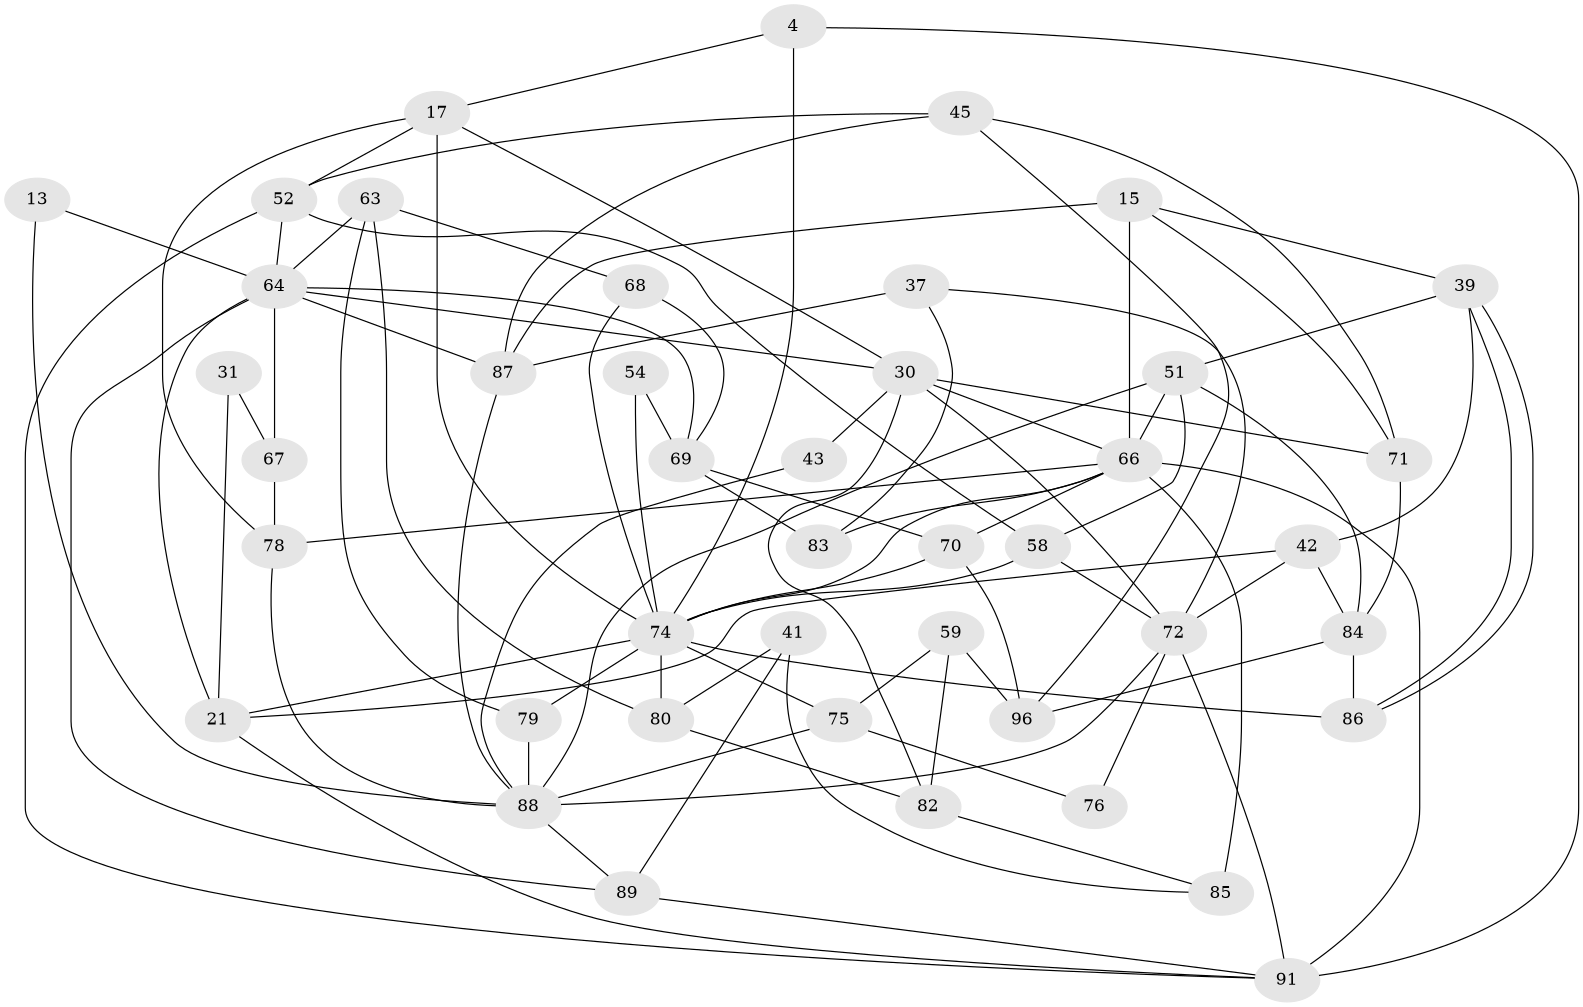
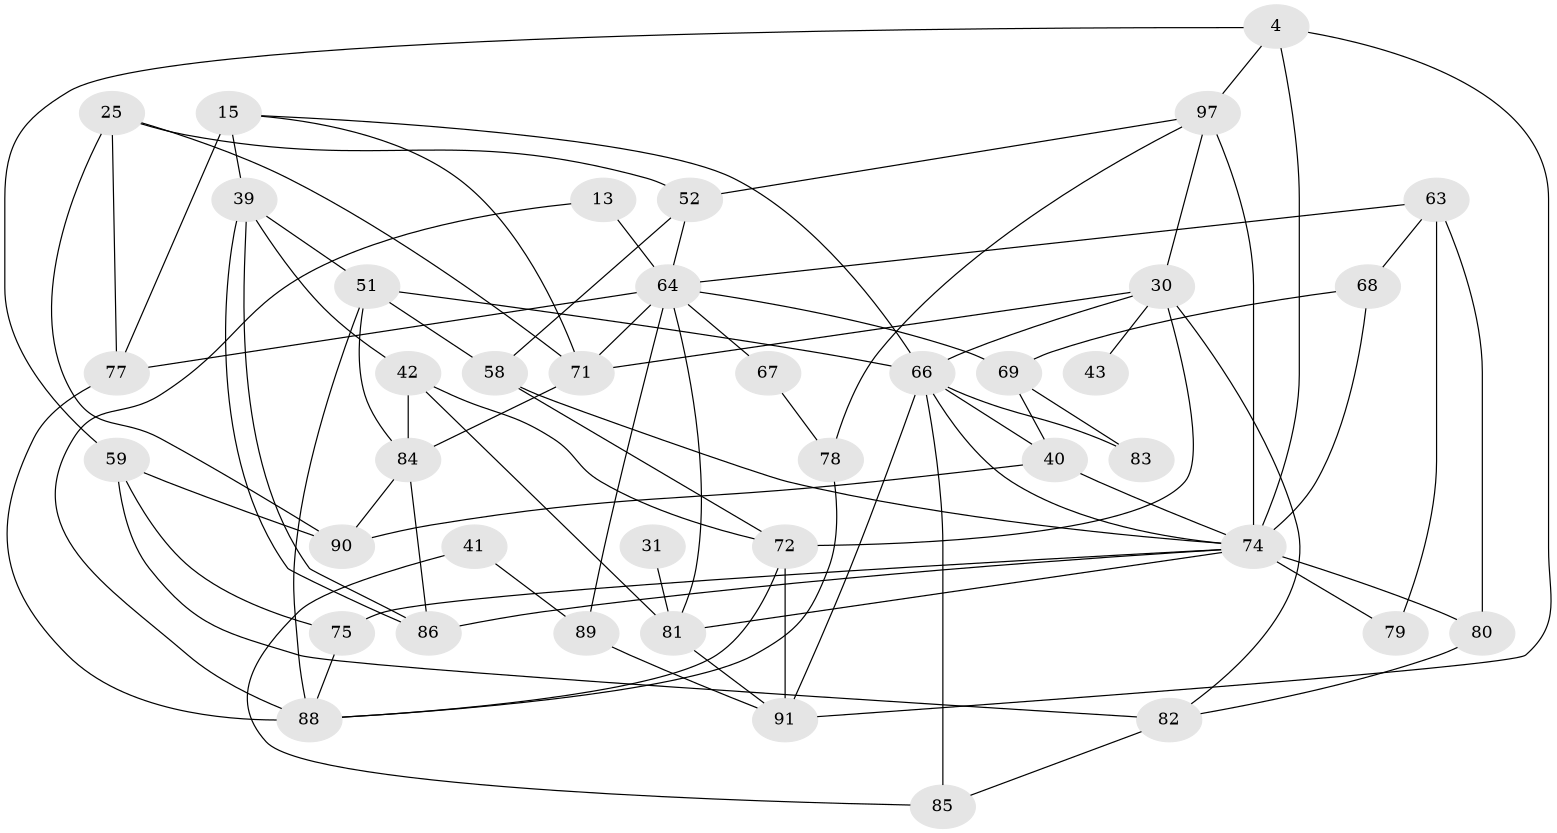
none -> (451, 43)
(437, 113) -> (1208, 113)
(961, 113) -> (112, 113)
(916, 287) -> none
(590, 330) -> (624, 331)
(503, 373) -> (117, 373)
(636, 373) -> none
(252, 417) -> none
(702, 503) -> none
(951, 547) -> (1055, 460)
(563, 554) -> none
(727, 677) -> none
(218, 720) -> (673, 633)
(1022, 720) -> (342, 547)
(529, 764) -> none
(1095, 807) -> none
(578, 850) -> none
(277, 902) -> none
